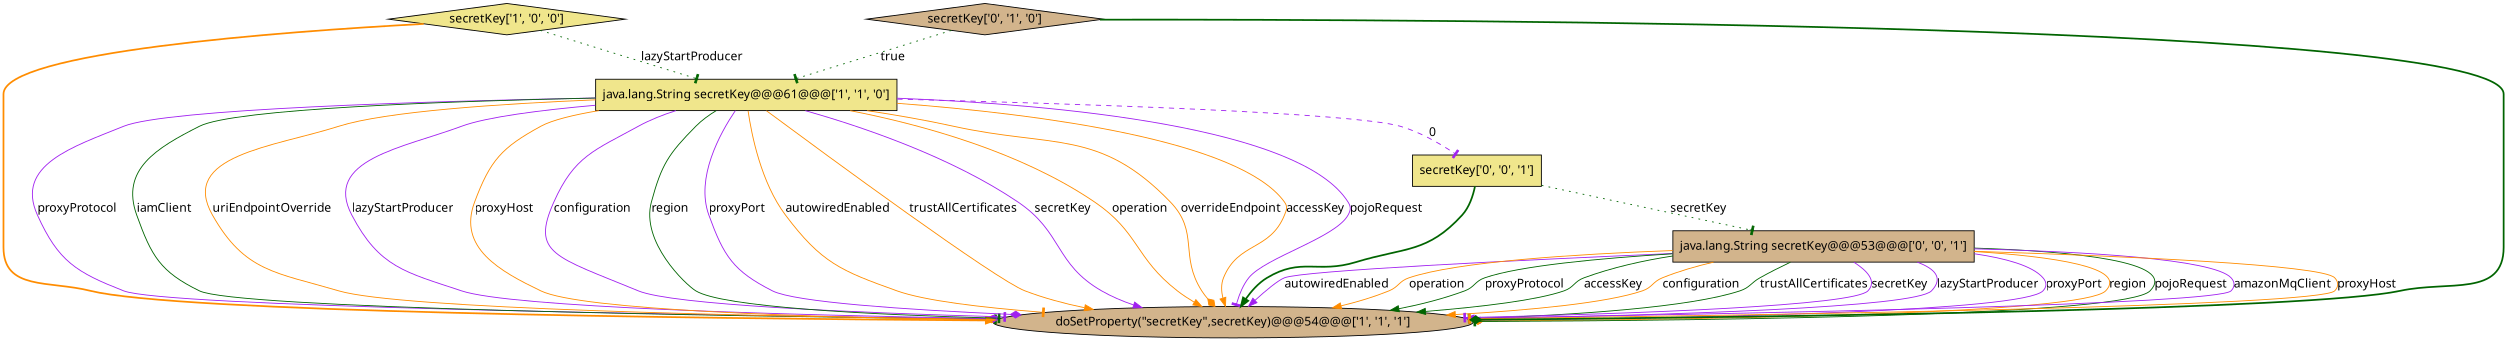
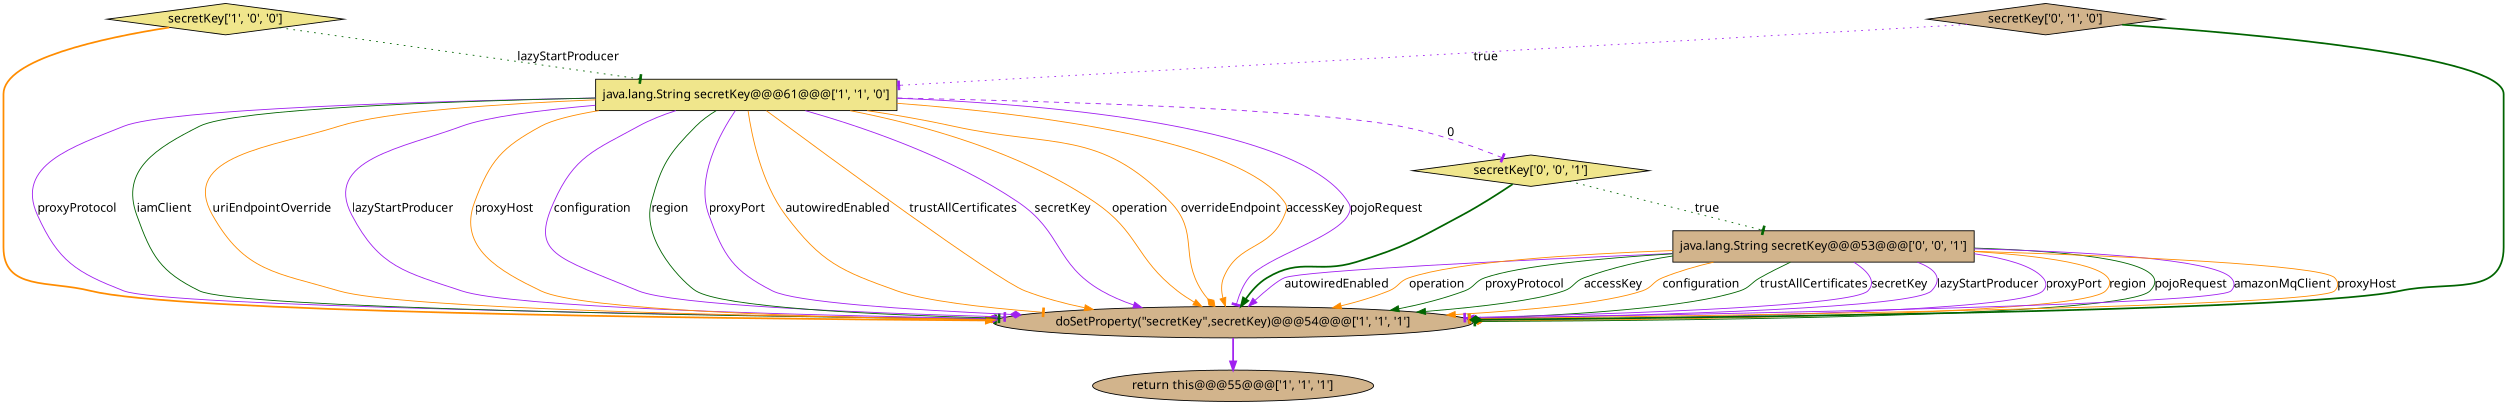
(875, 54) -> (1434, 55)
(1477, 171) -> (1531, 171)
(1699, 209) -> (1707, 209)
none -> (1233, 386)
